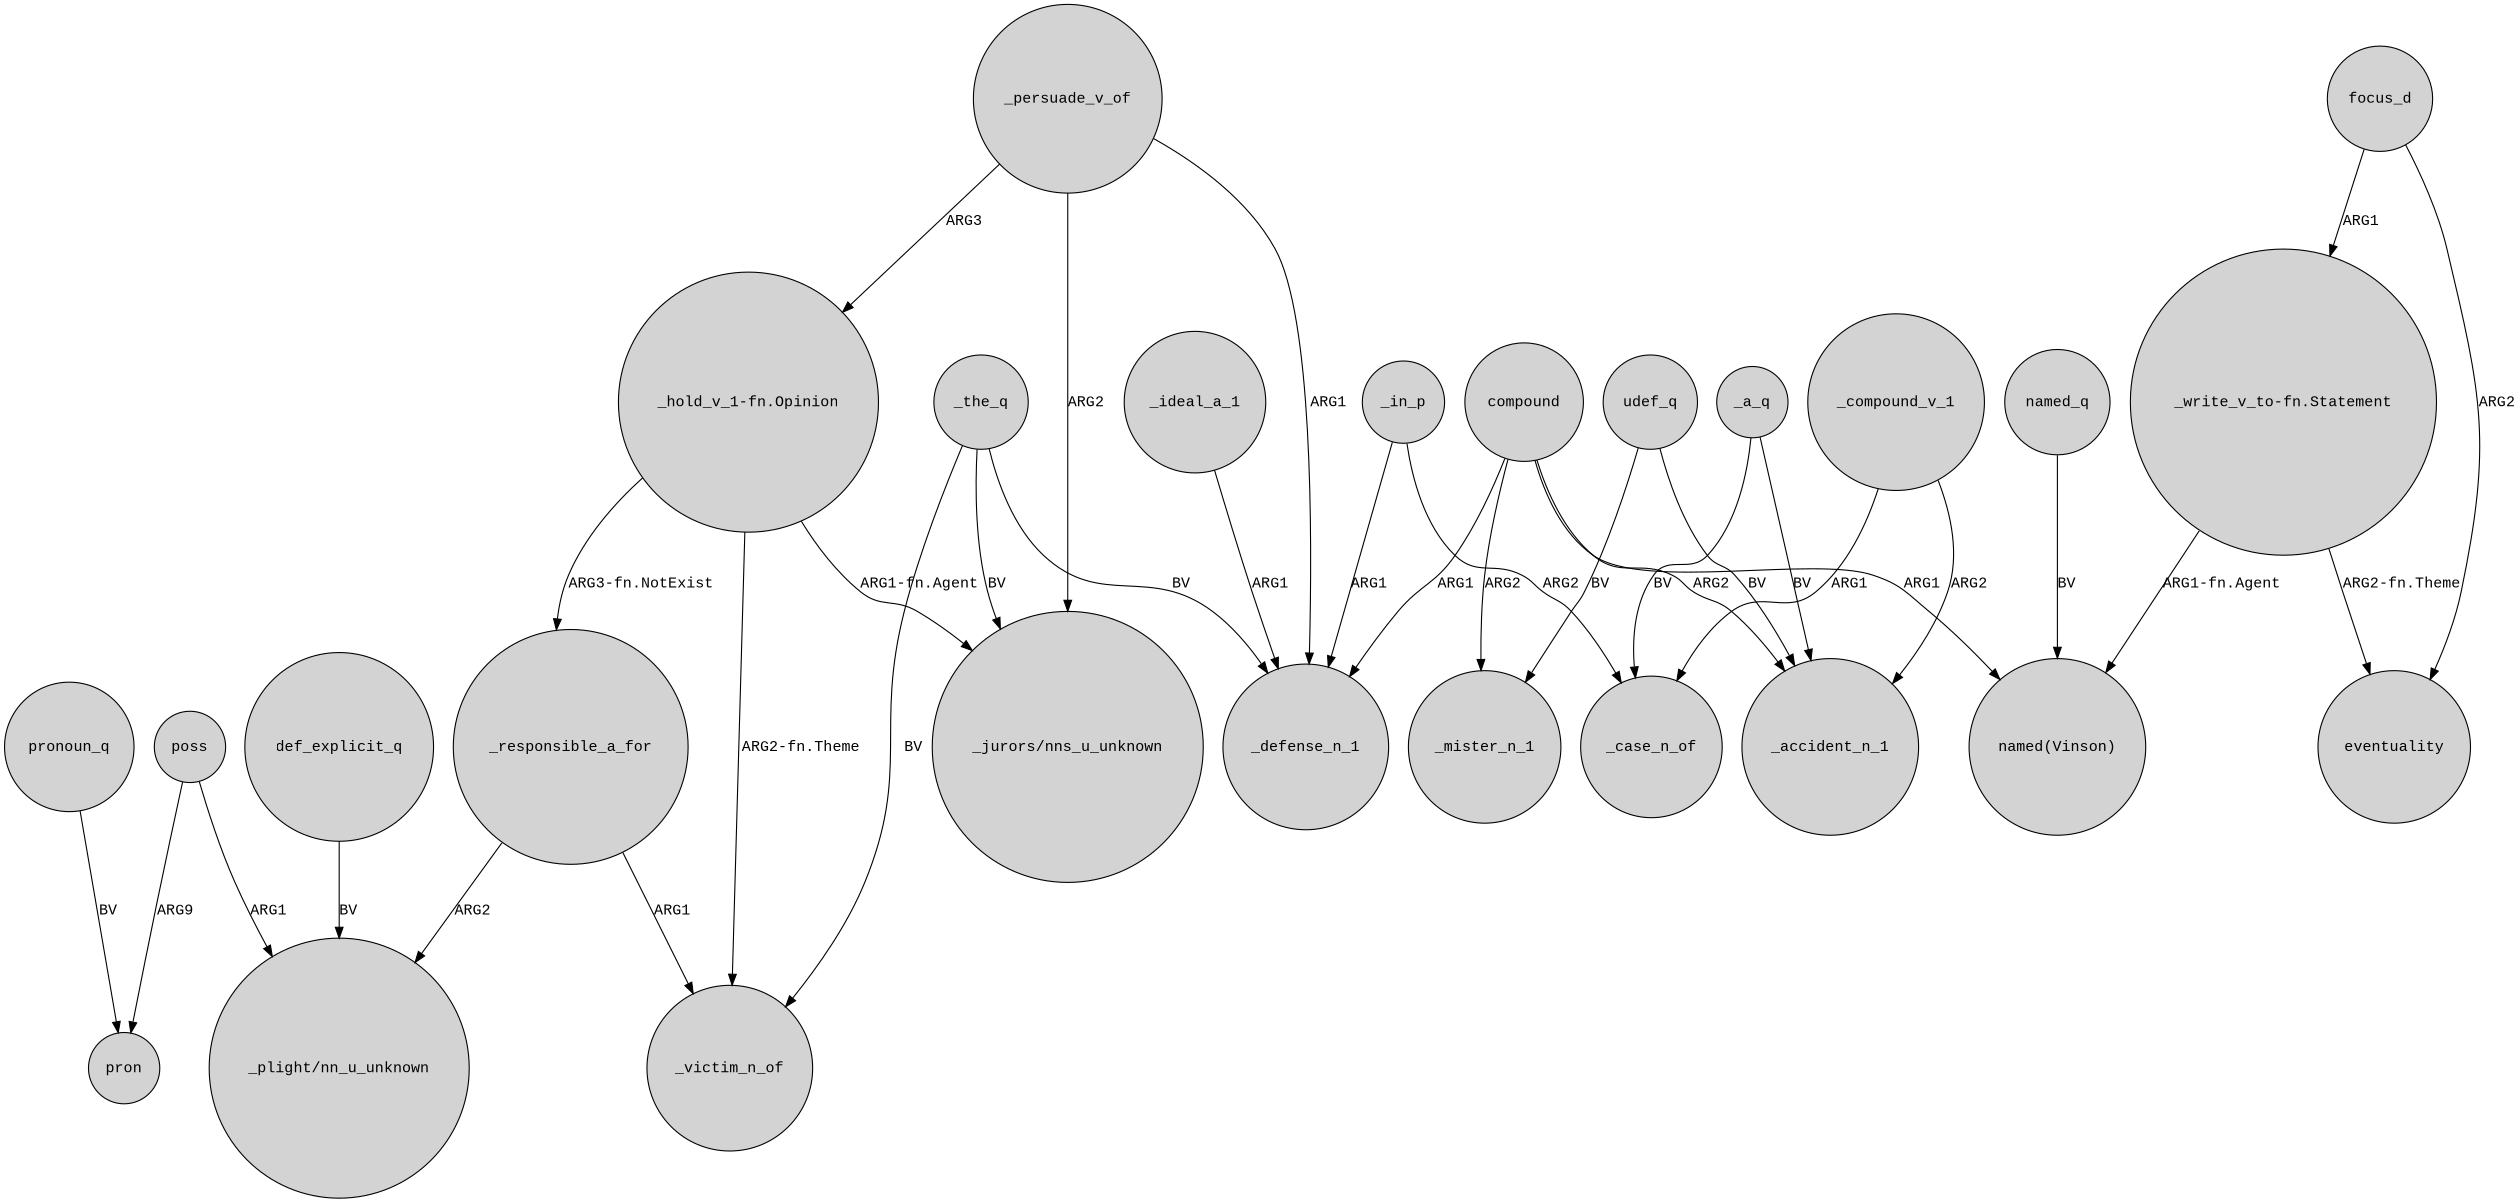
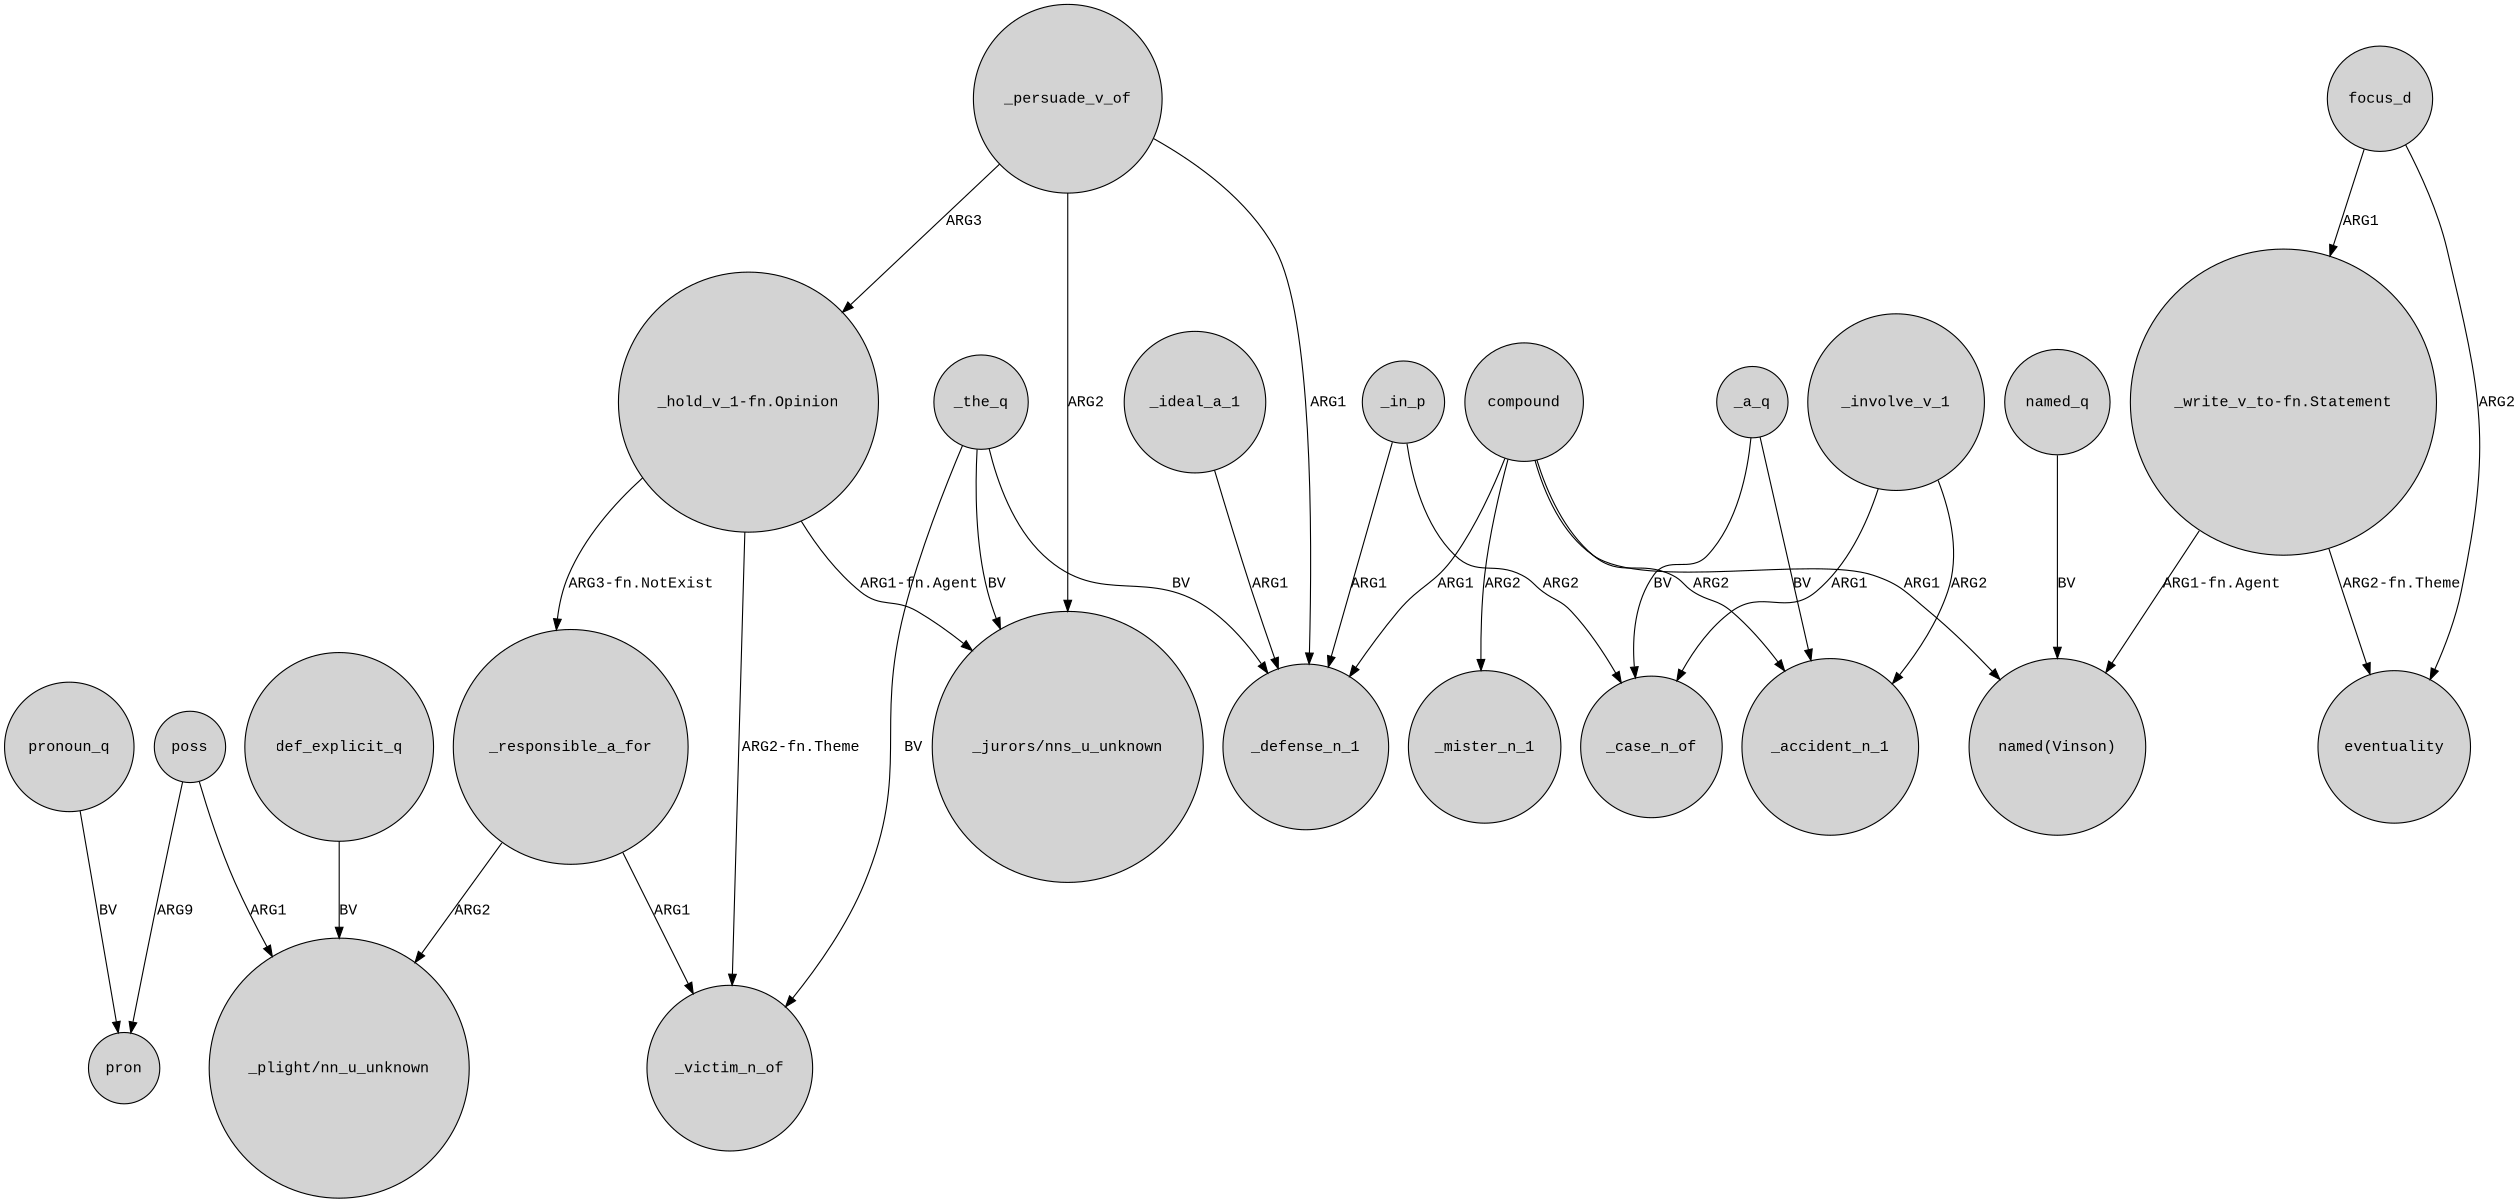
(1650, 402) -> none
(1896, 402) -> (1896, 402)
